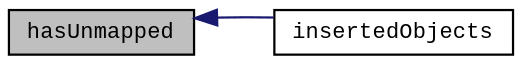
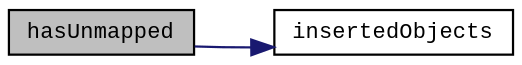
(246, 17) -> (223, 47)
